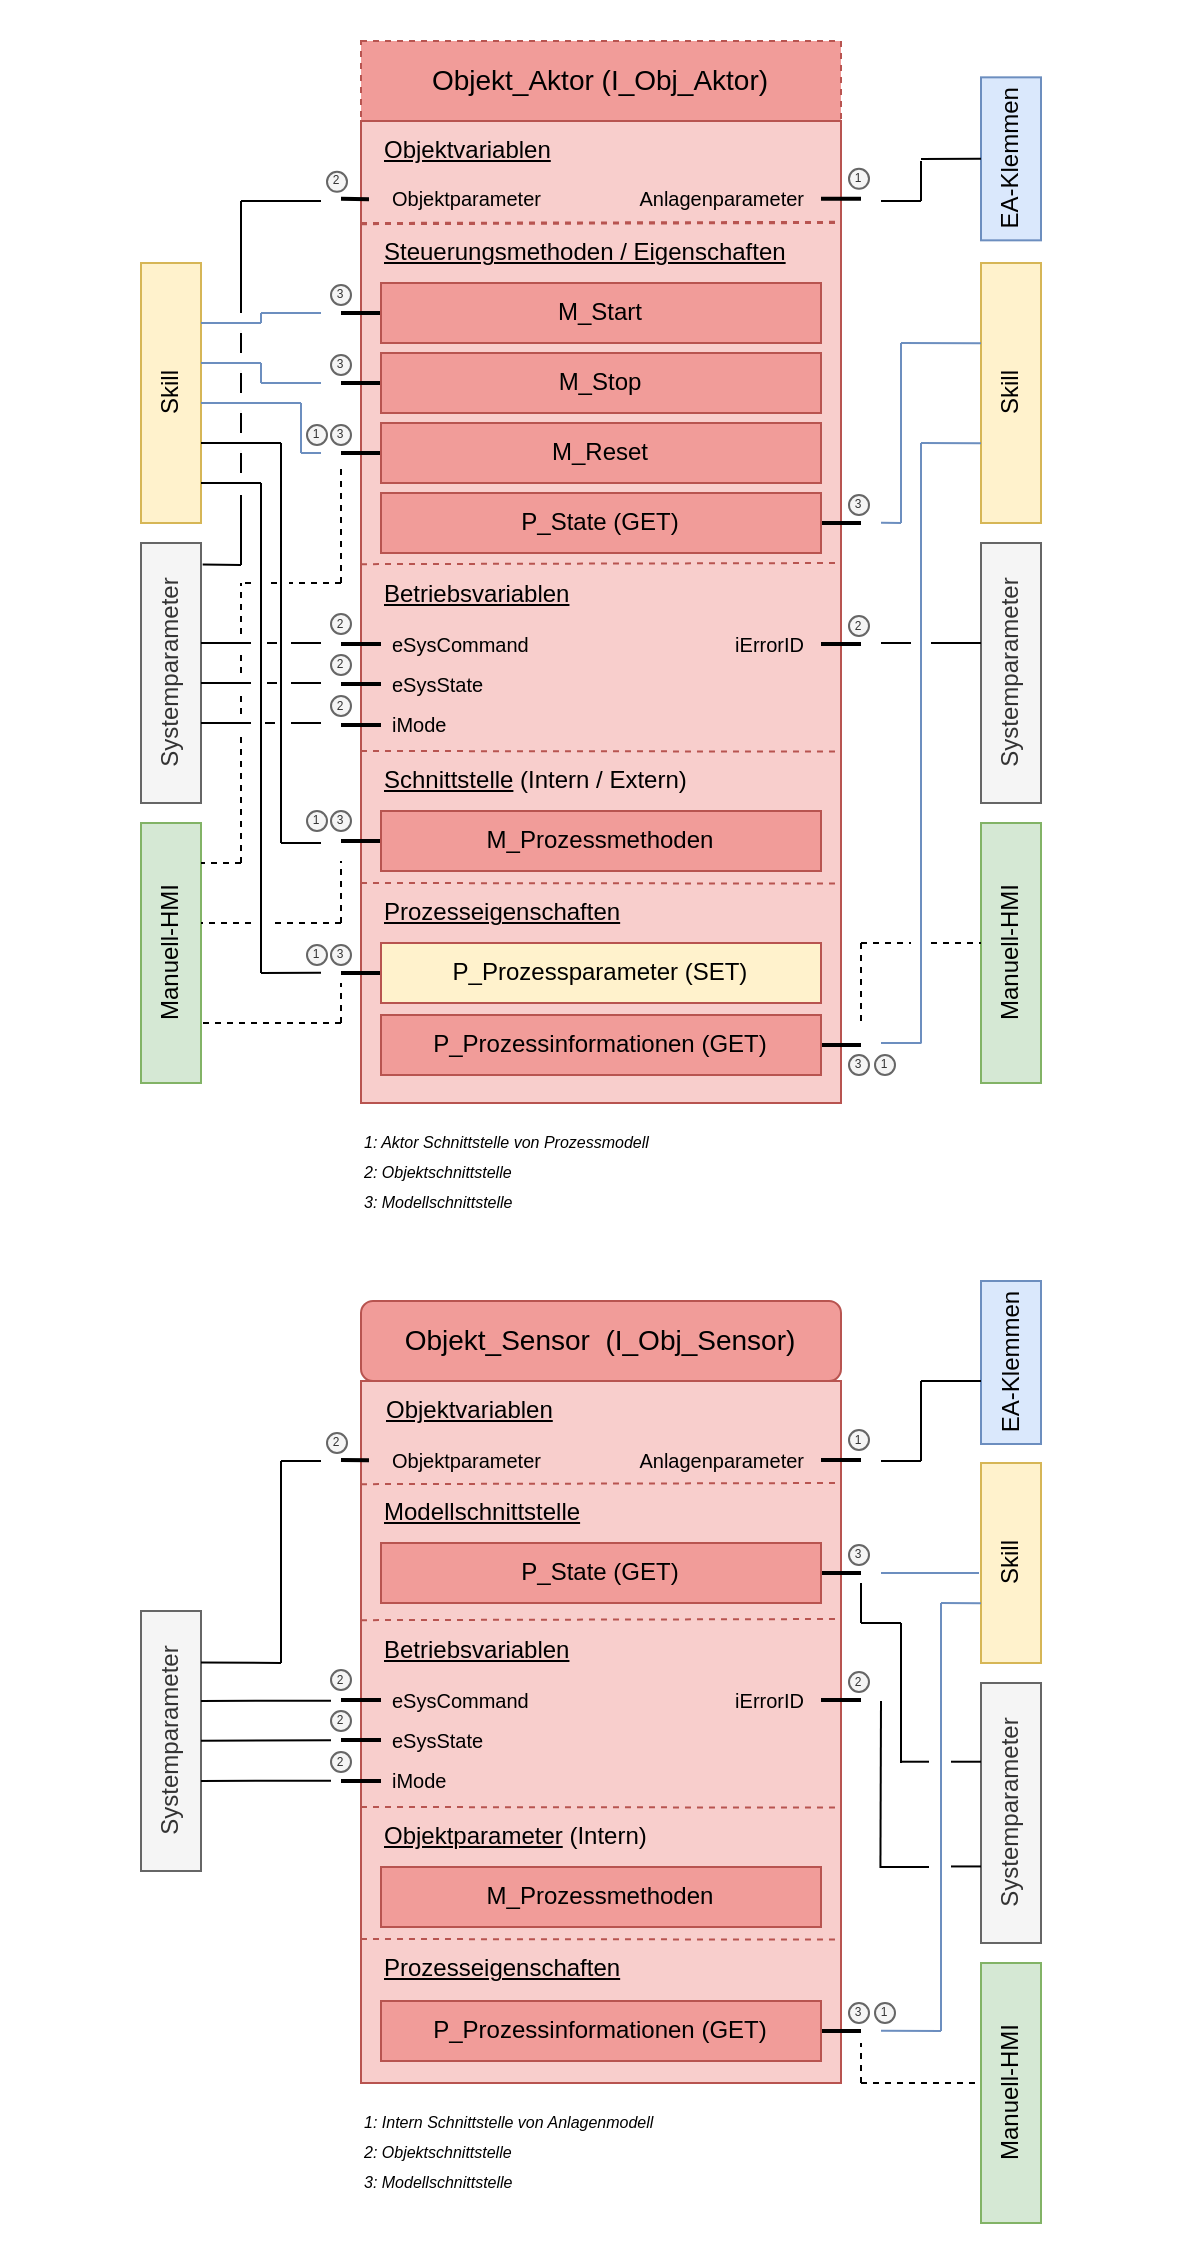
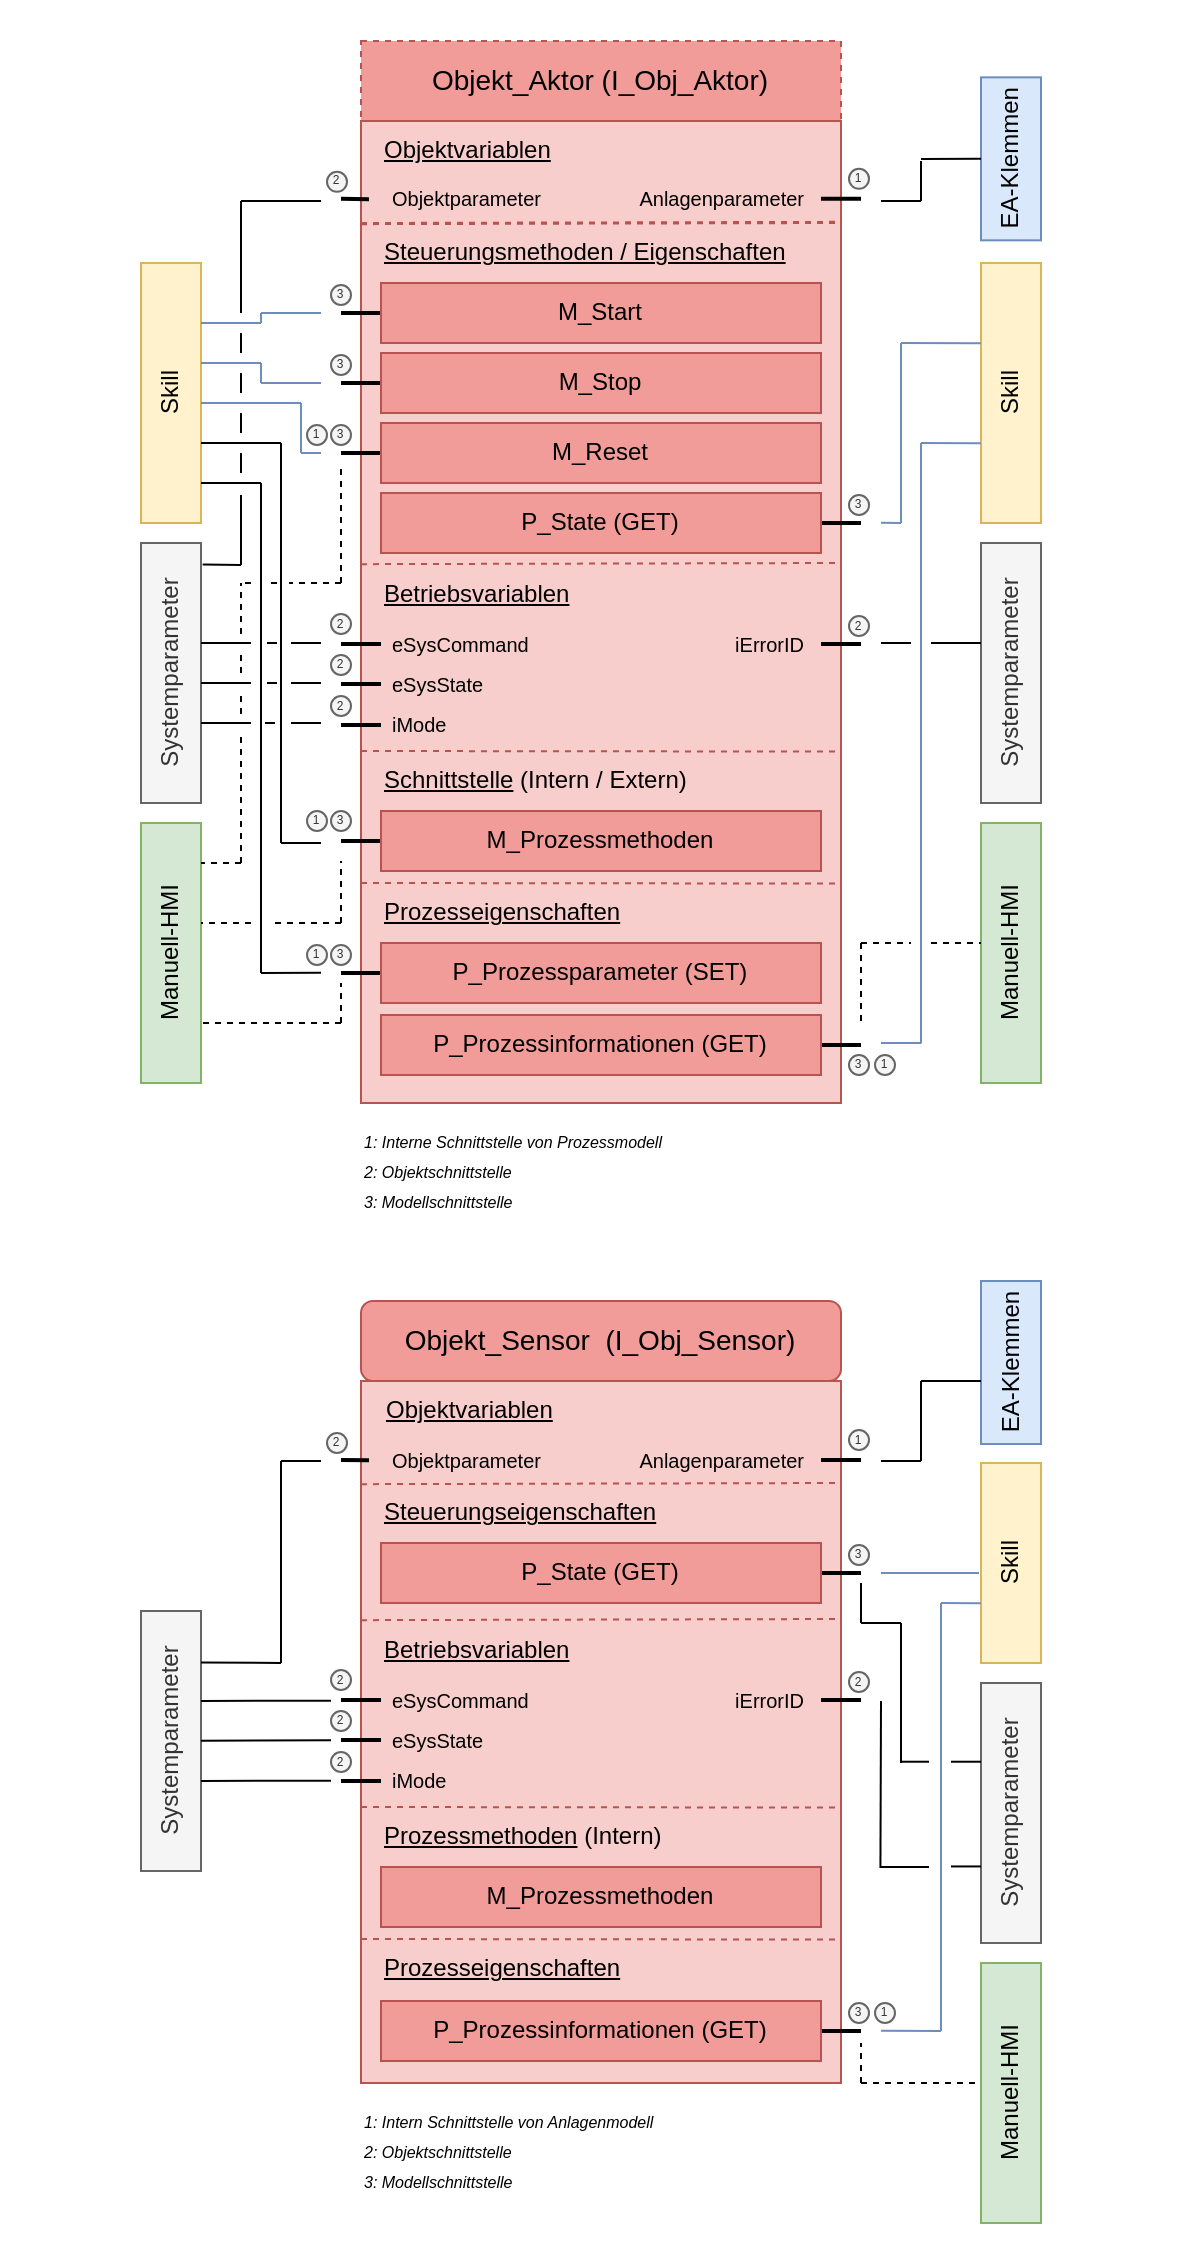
(601, 973) -> (601, 973)
(523, 1143) -> (532, 1143)
(497, 1513) -> (536, 1513)
(543, 1837) -> (543, 1837)
